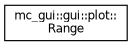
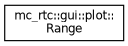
(66, 23) -> (64, 23)
